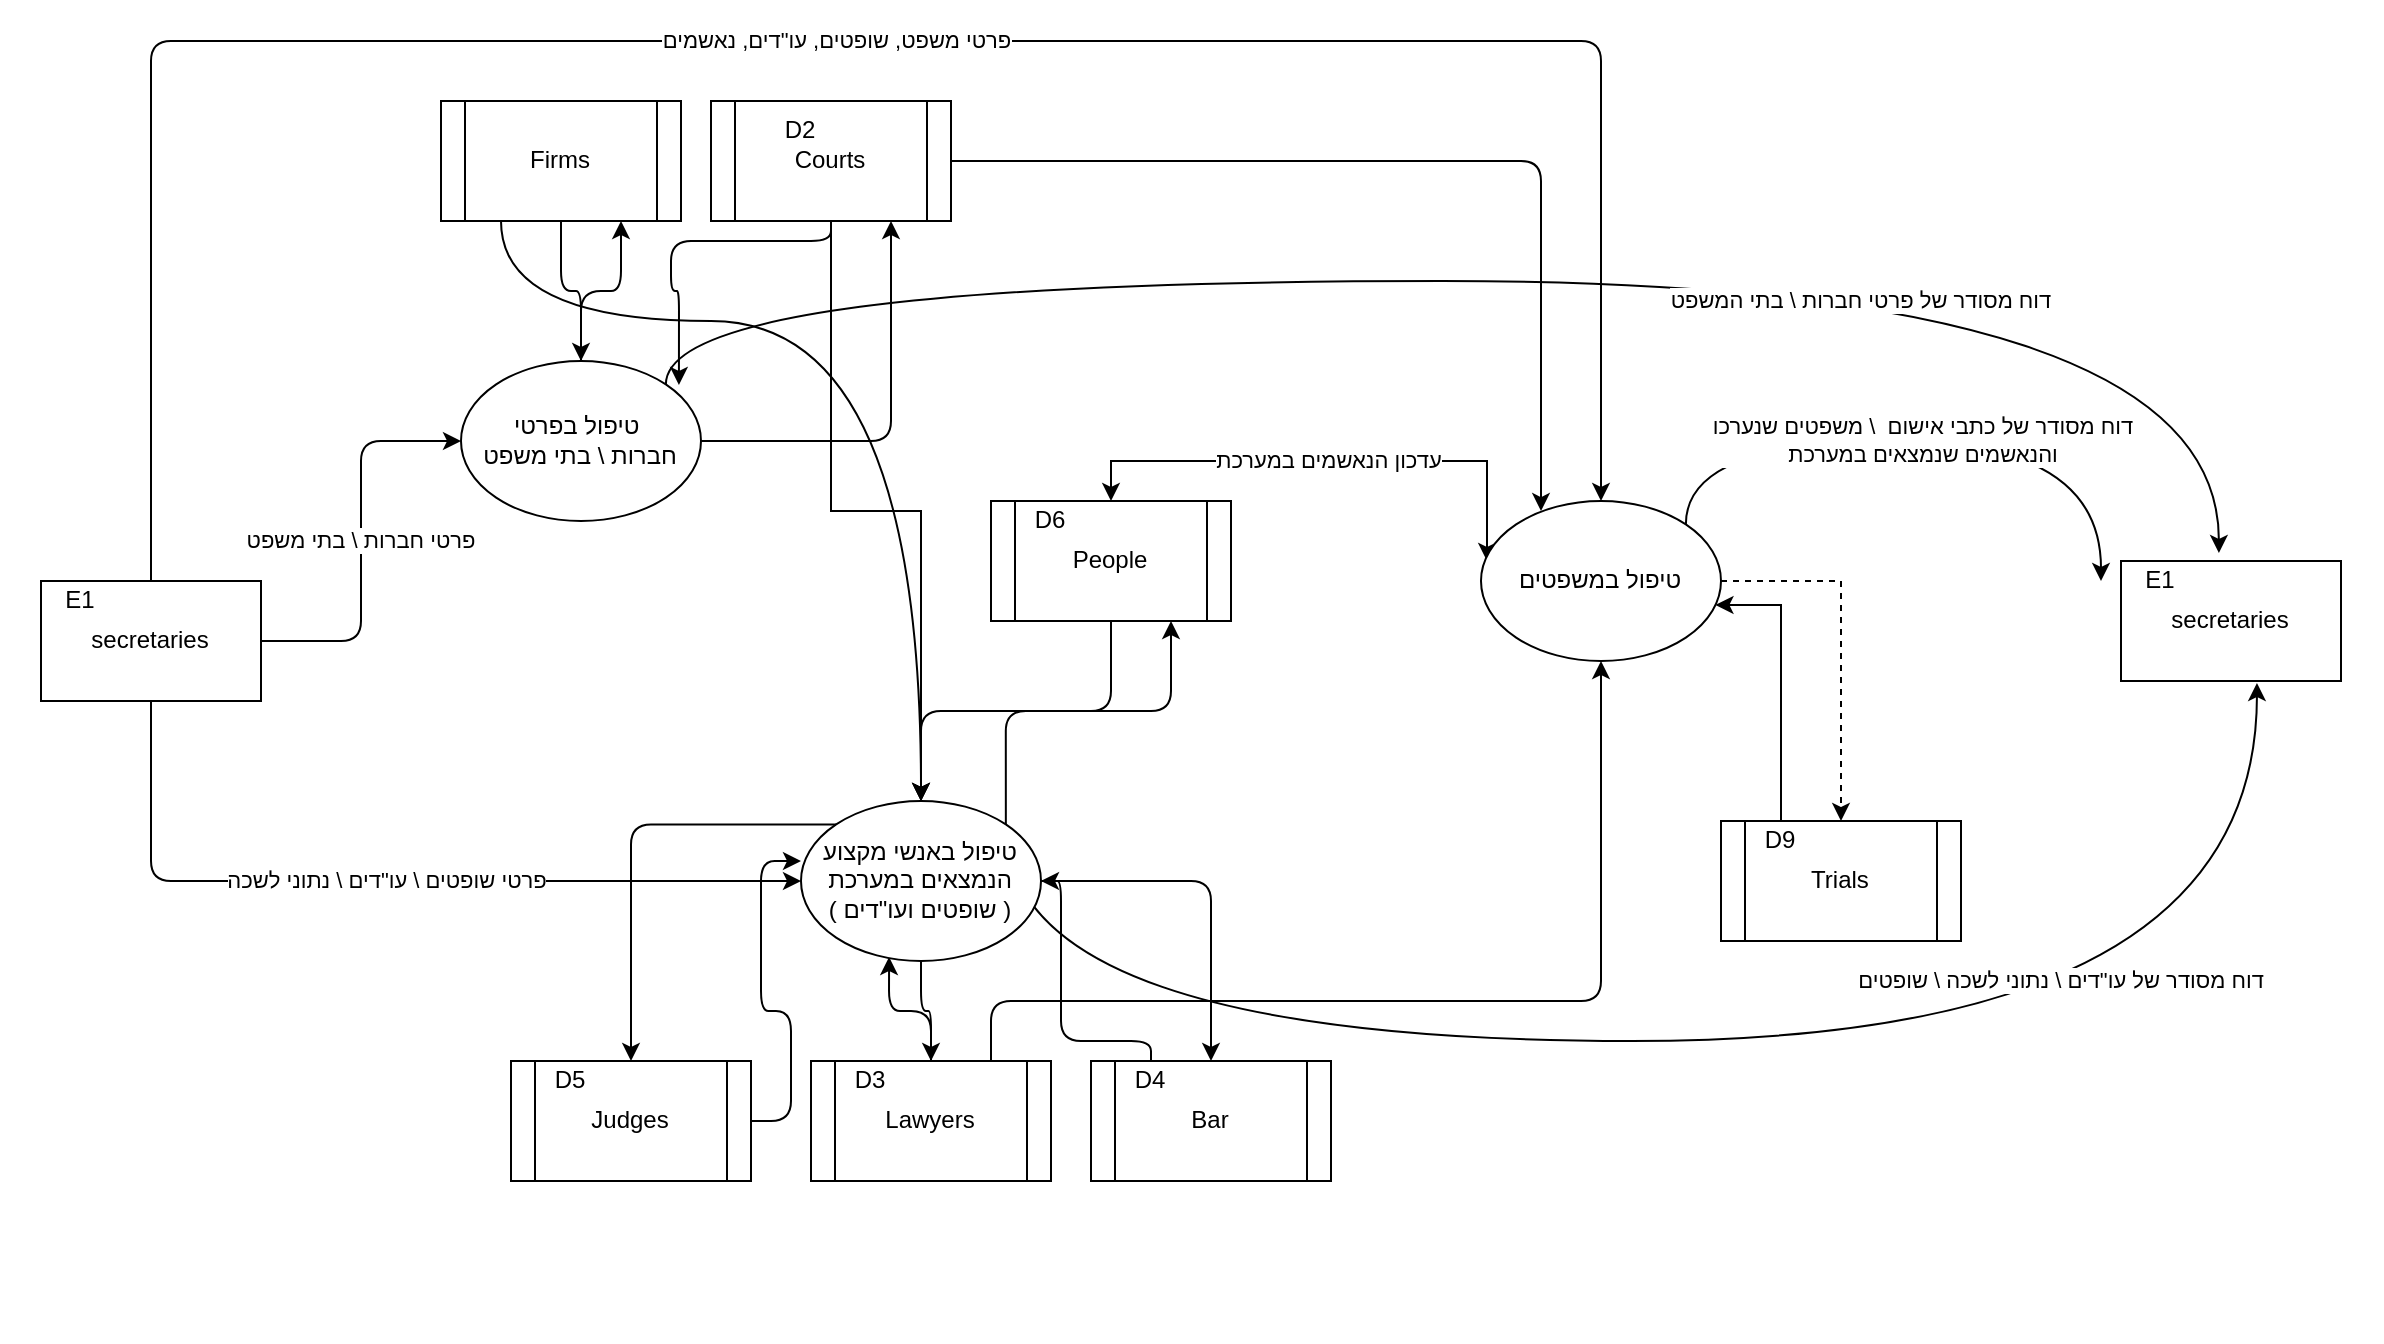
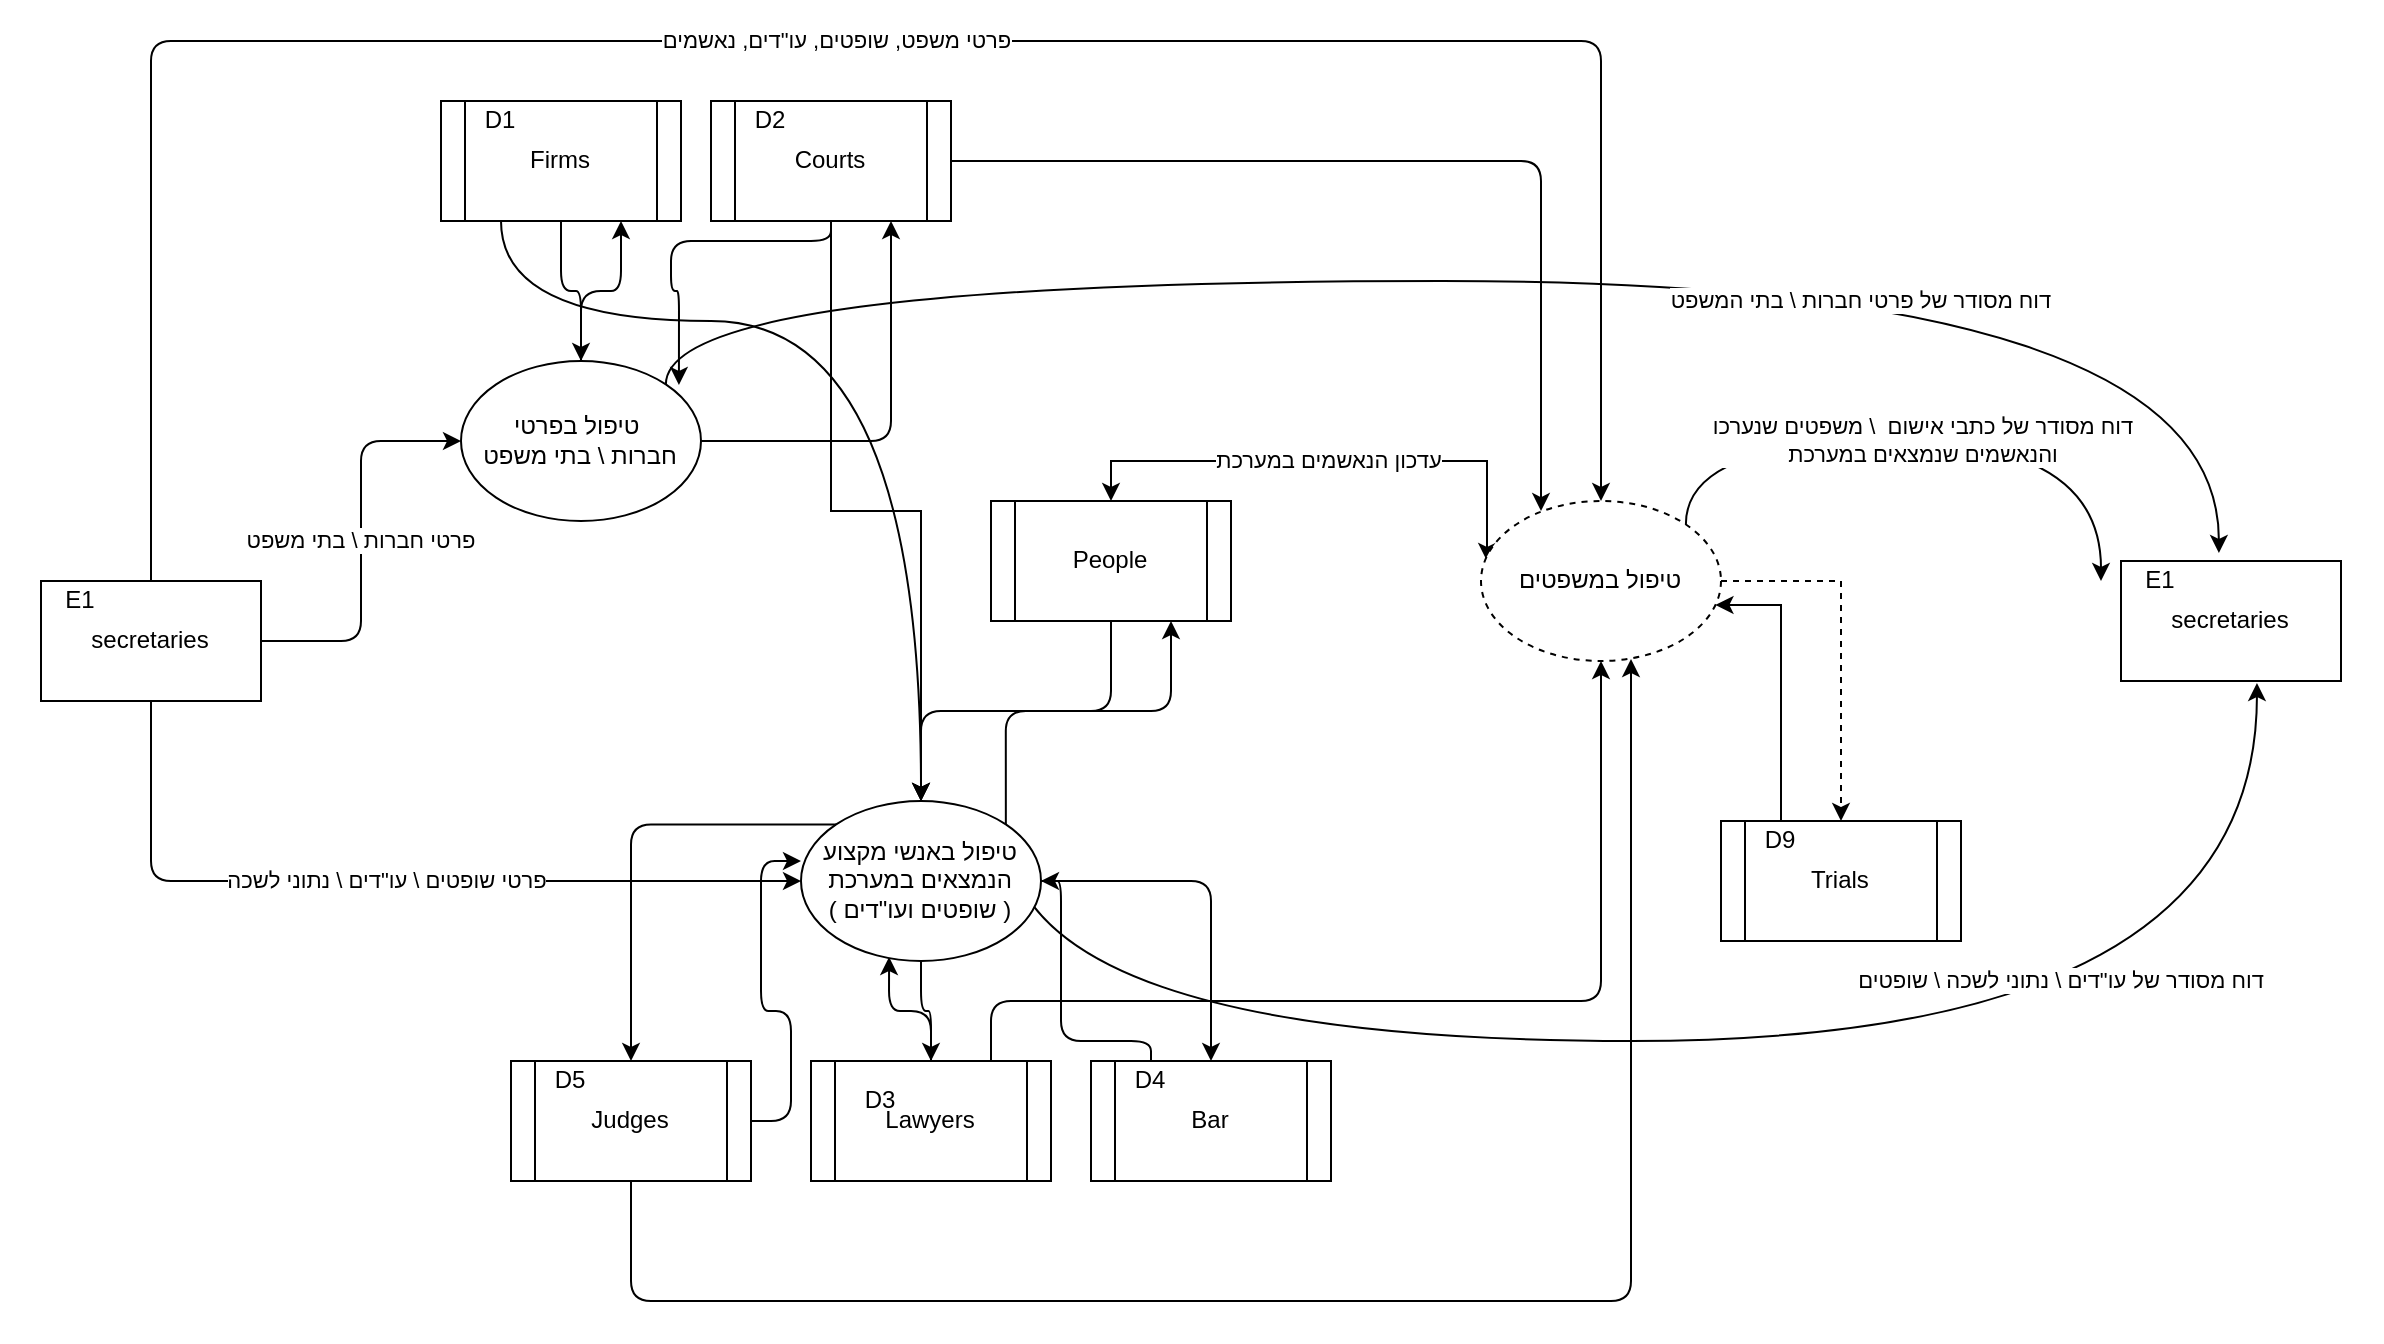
none -> (501, 121)
(801, 131) -> (771, 121)
(1051, 521) -> none
(1601, 581) -> (1601, 581)
(871, 1081) -> (881, 1101)
none -> (1385, 1301)
